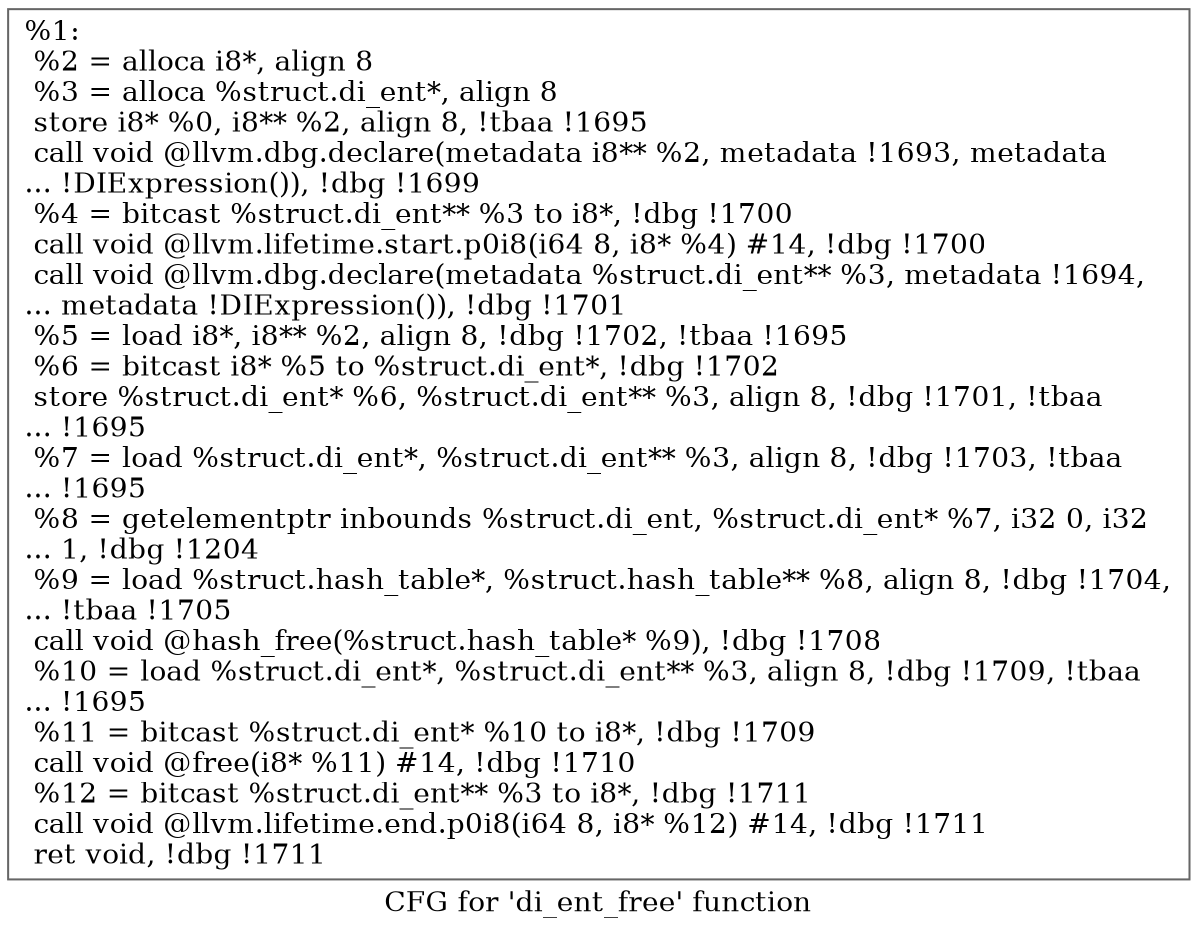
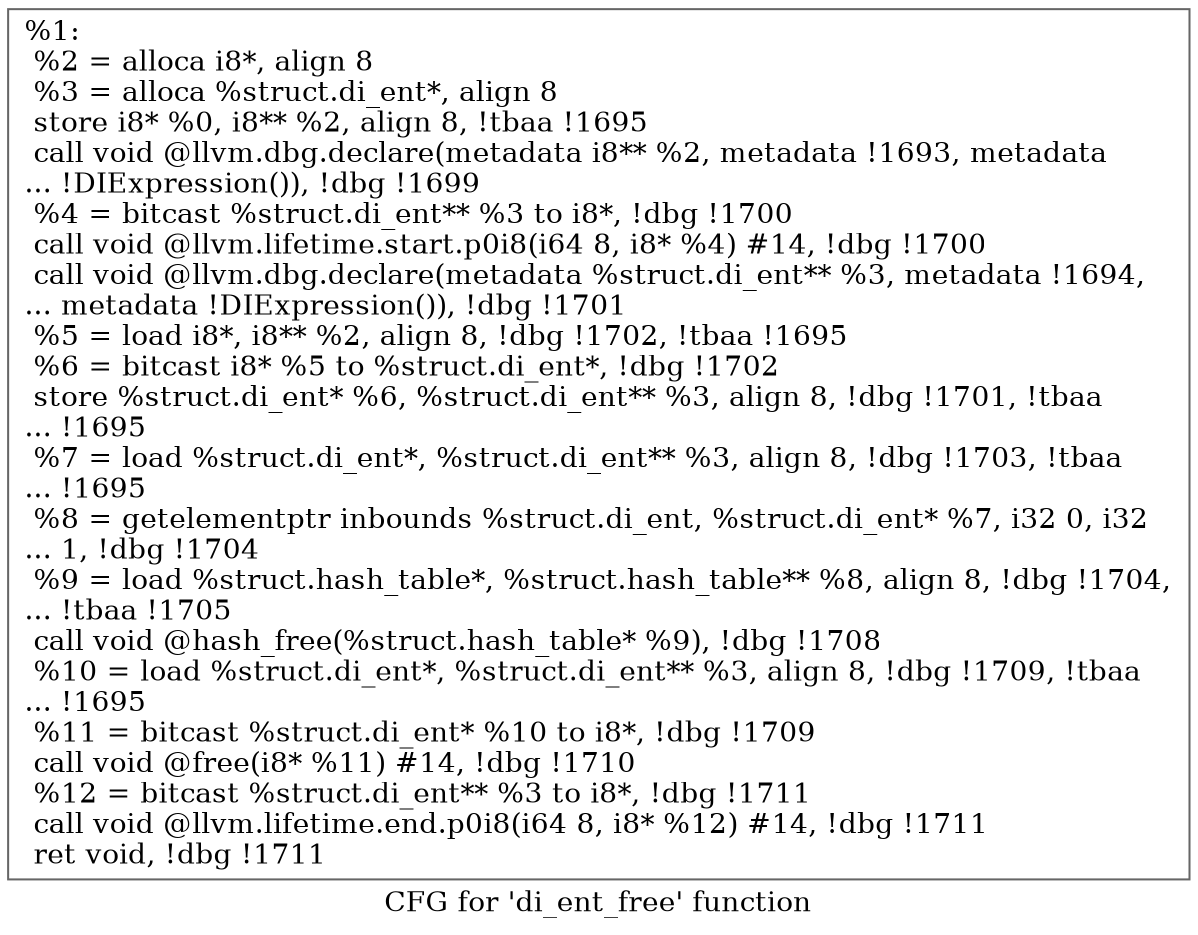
(142, 550) -> (142, 550)
